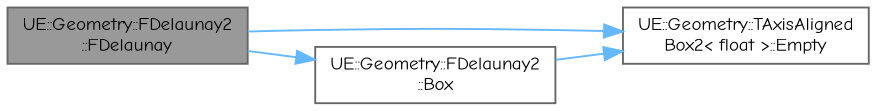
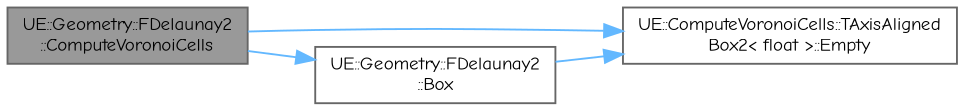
(128, 36) -> (128, 36)
(746, 36) -> (790, 36)
